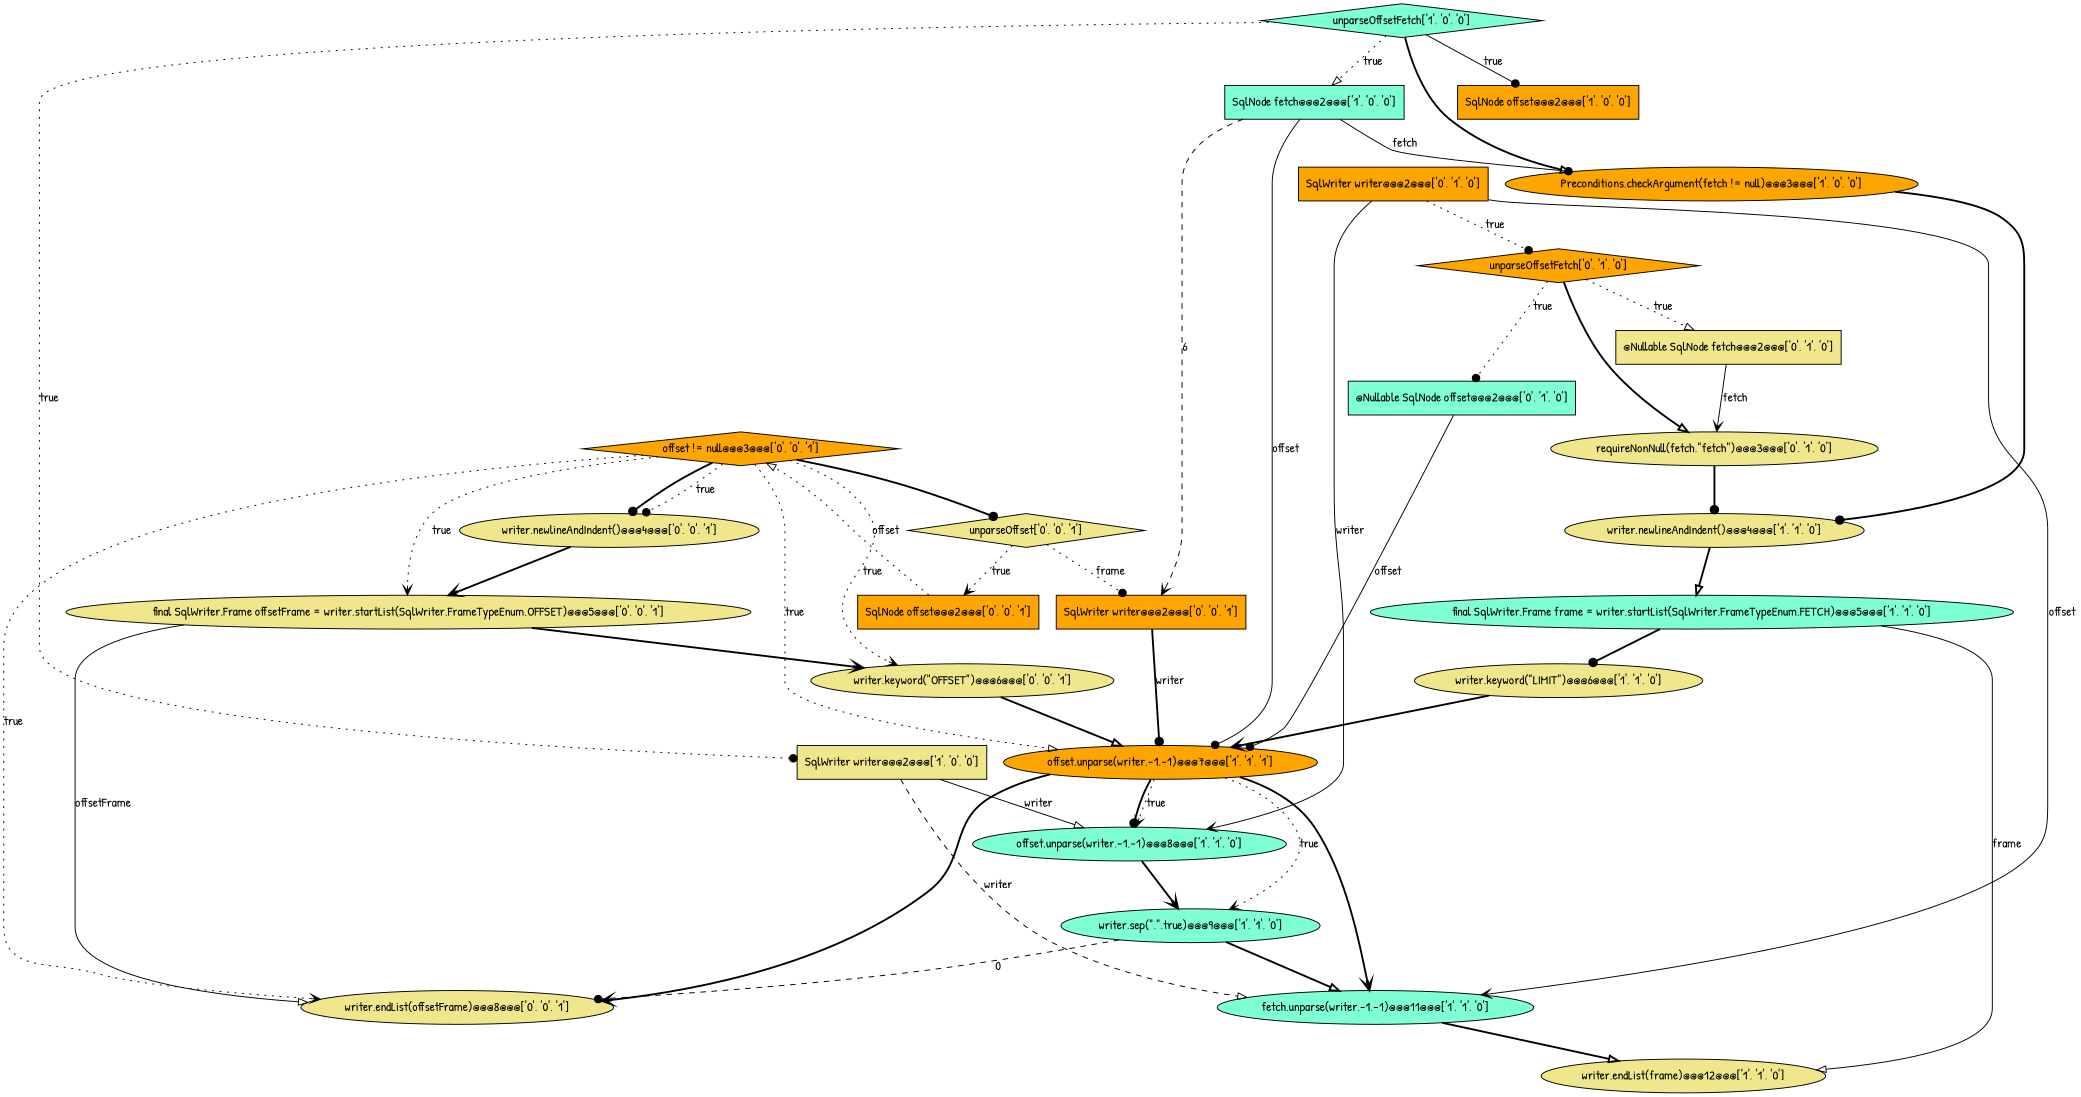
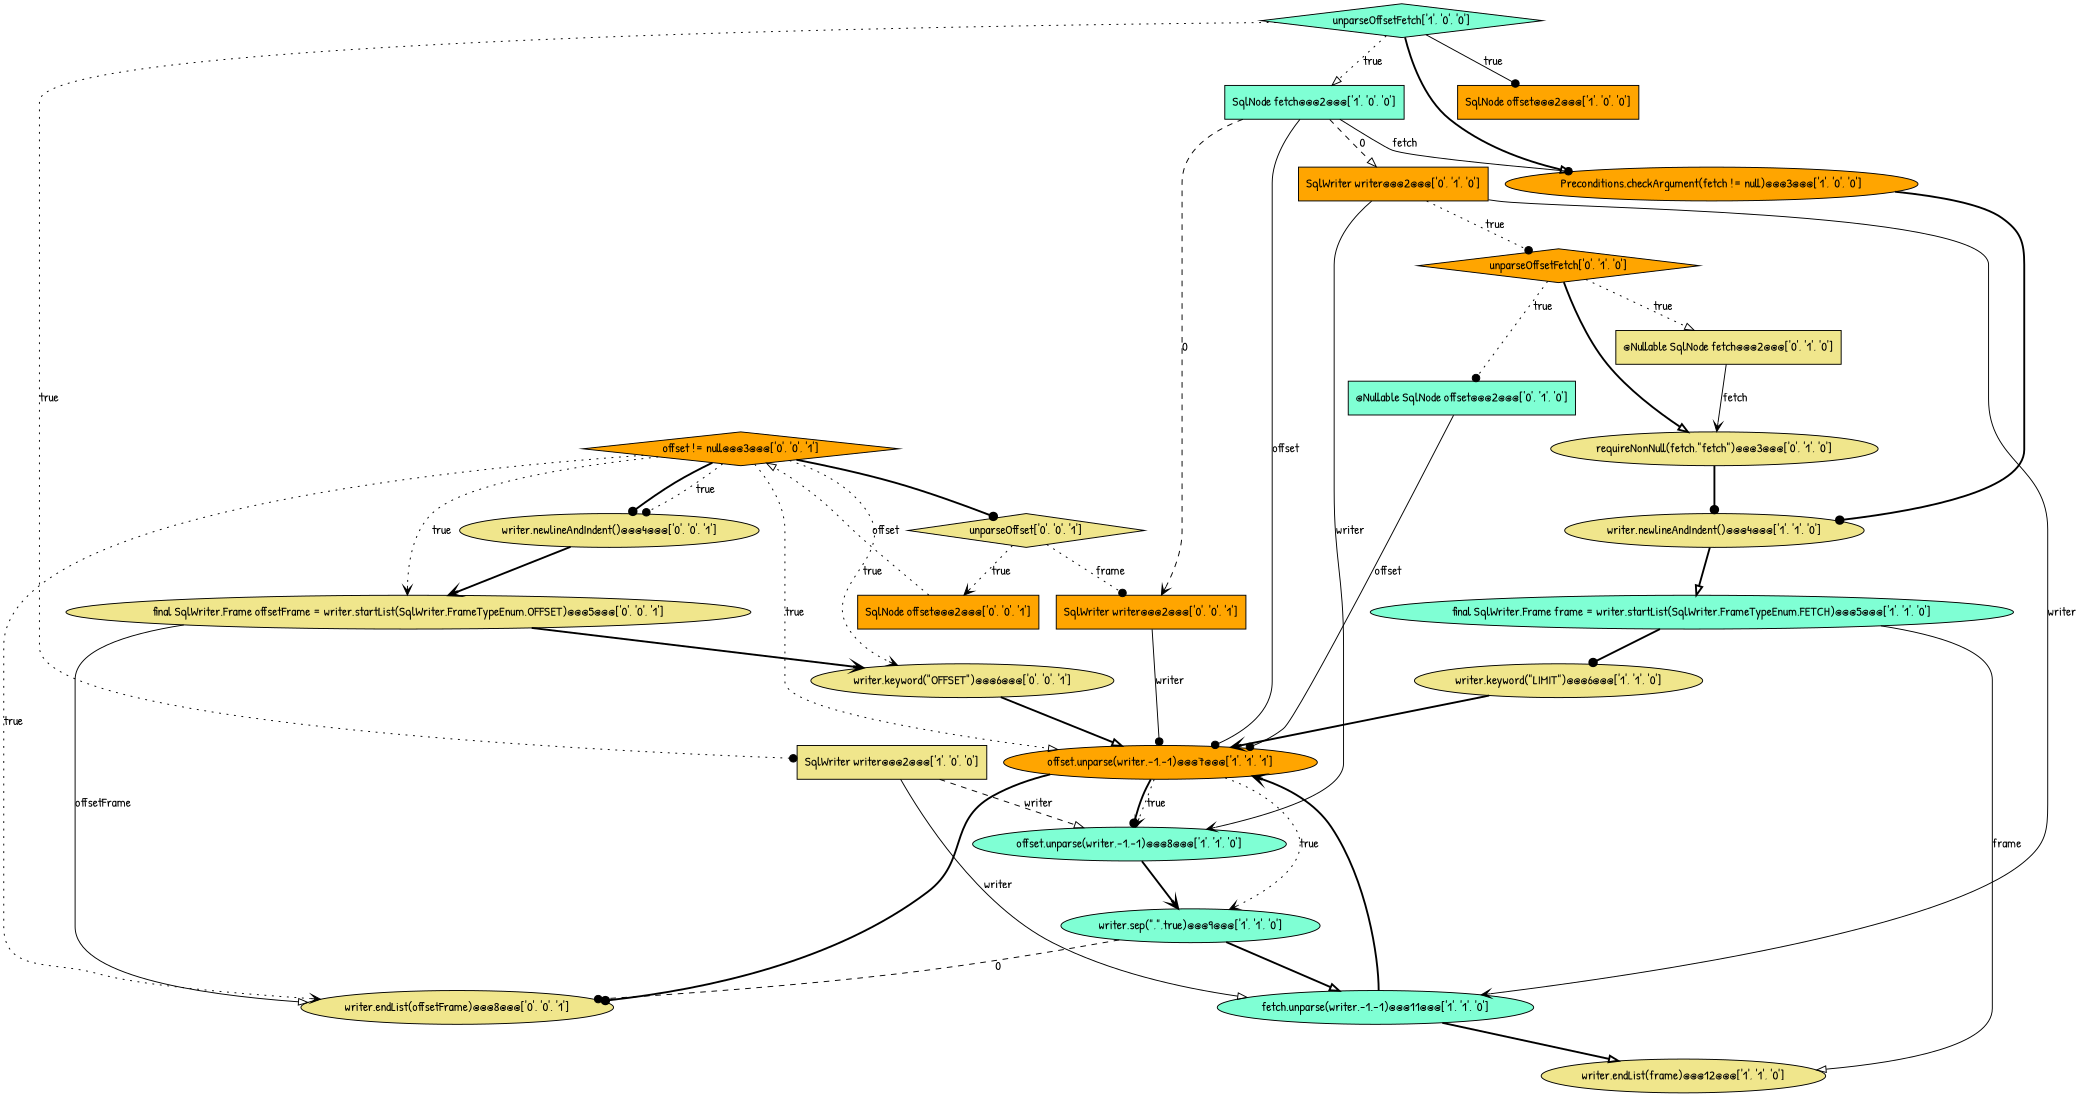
none -> (1349, 140)
(1185, 347) -> (1185, 347)
(2062, 612) -> (2062, 612)
(1156, 683) -> (1156, 683)
(1007, 802) -> (1007, 802)
(1332, 859) -> (1351, 865)
(859, 933) -> (859, 933)
(1039, 934) -> (1039, 934)
